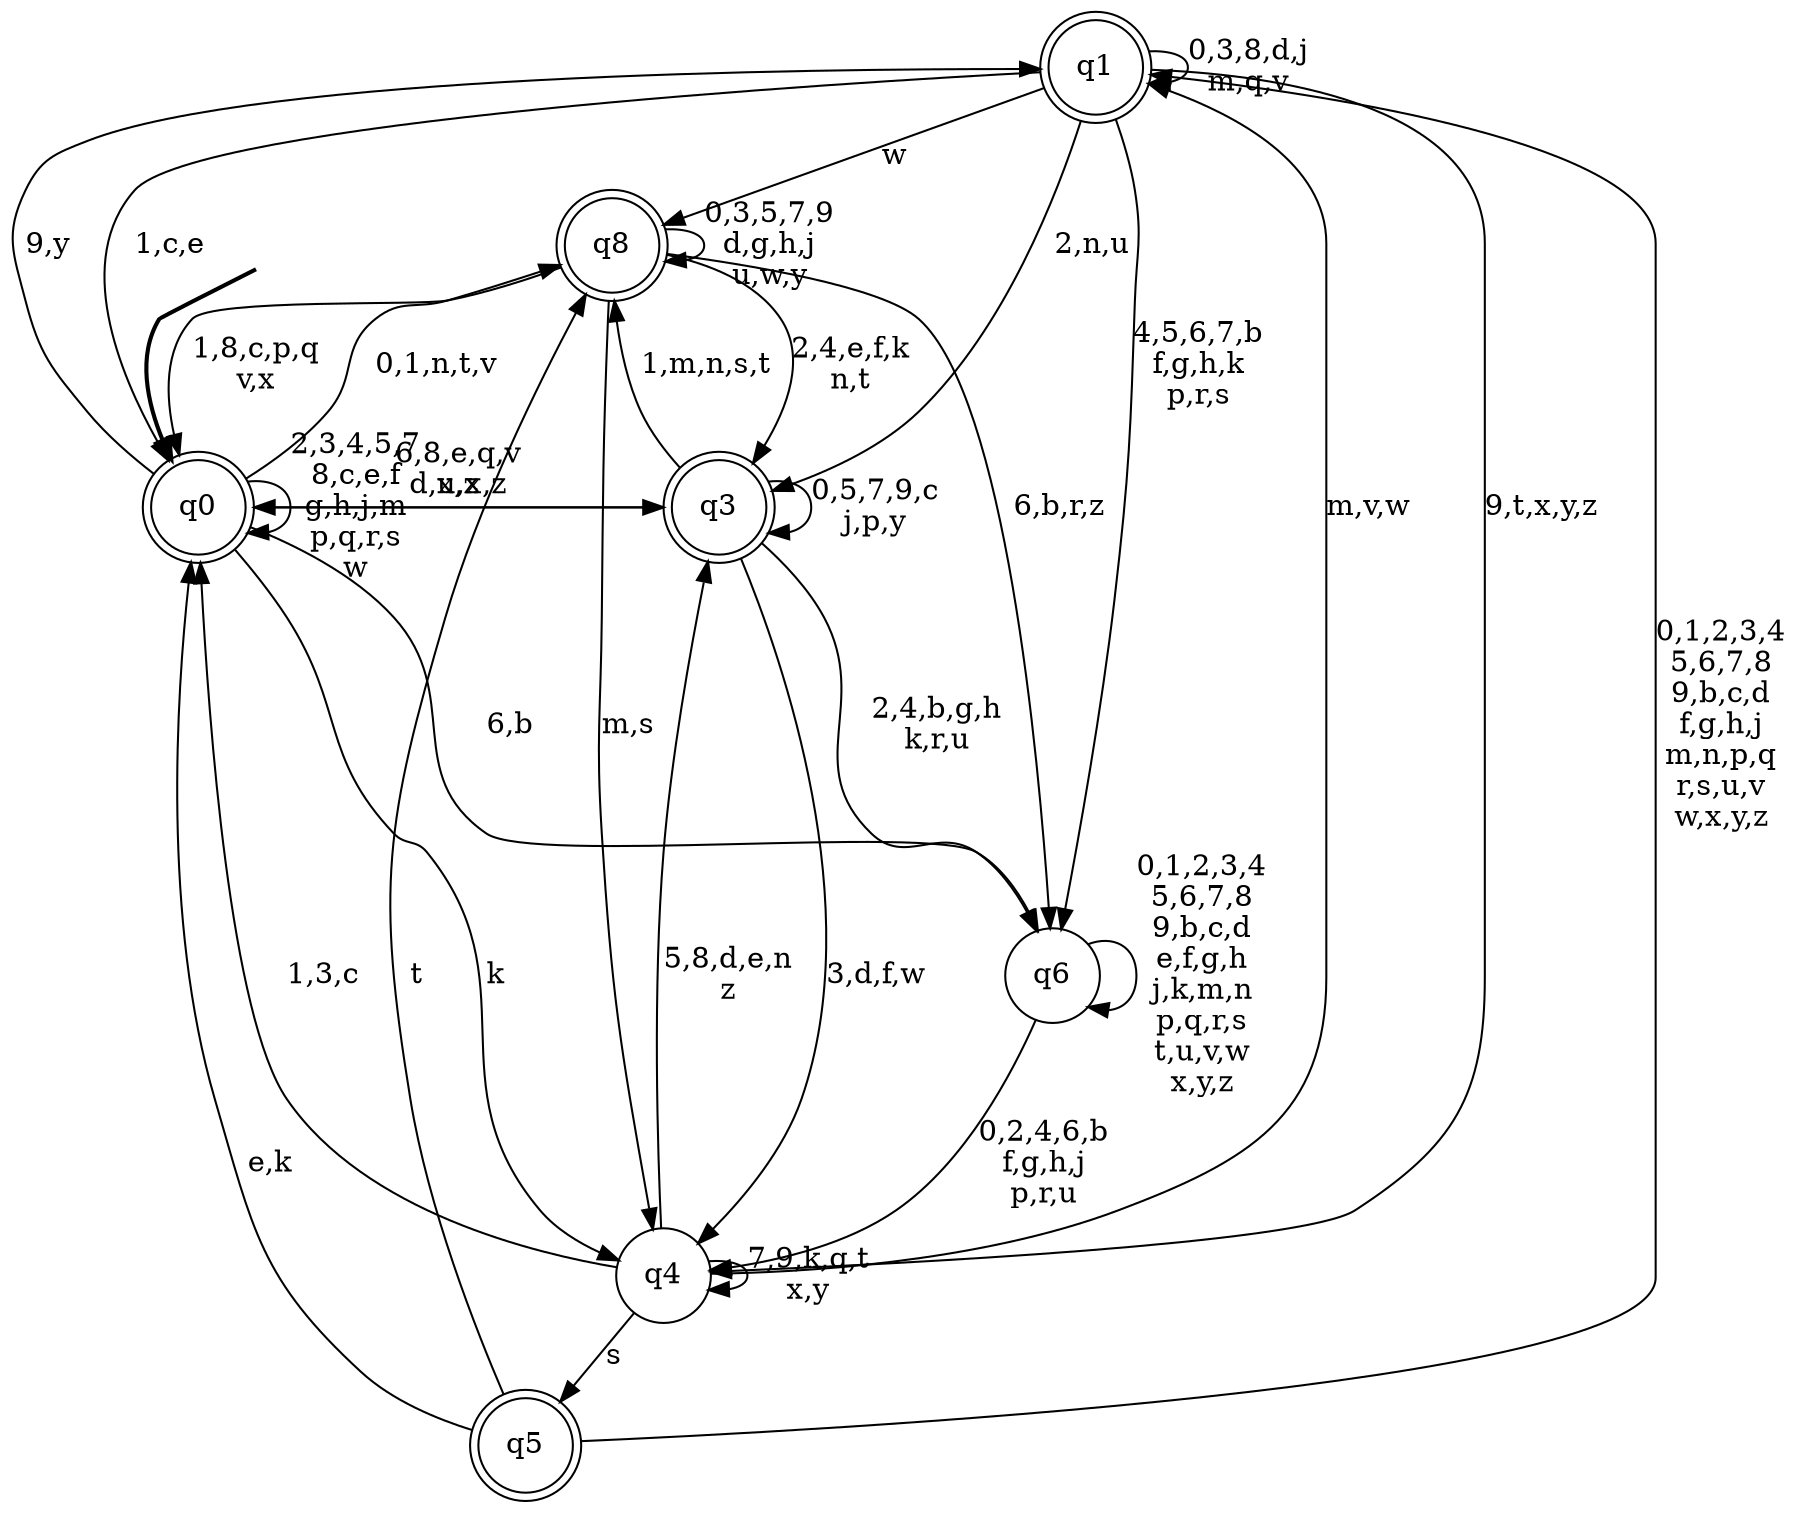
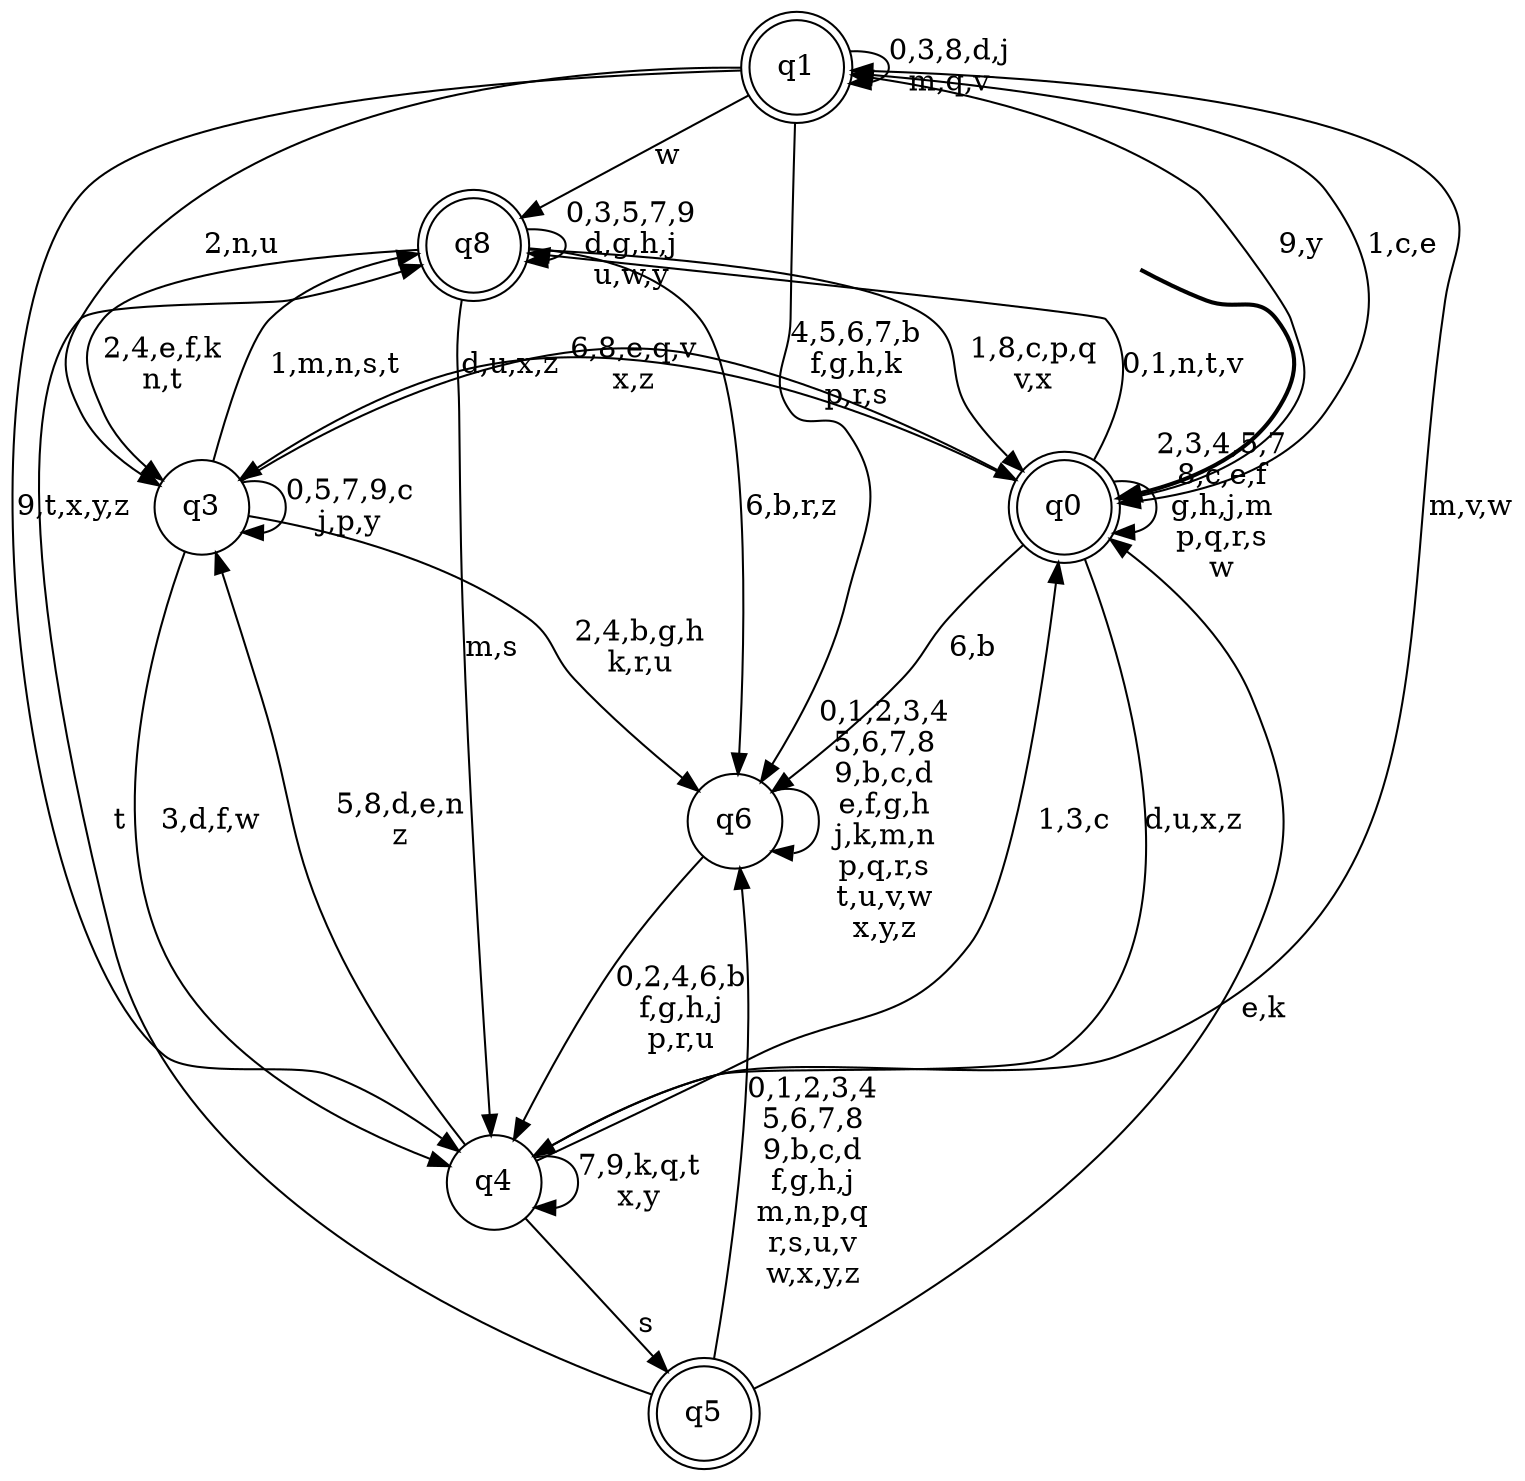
(719, 507) -> (202, 507)
(496, 976) -> (1194, 821)
(1656, 1046) -> (744, 1125)
